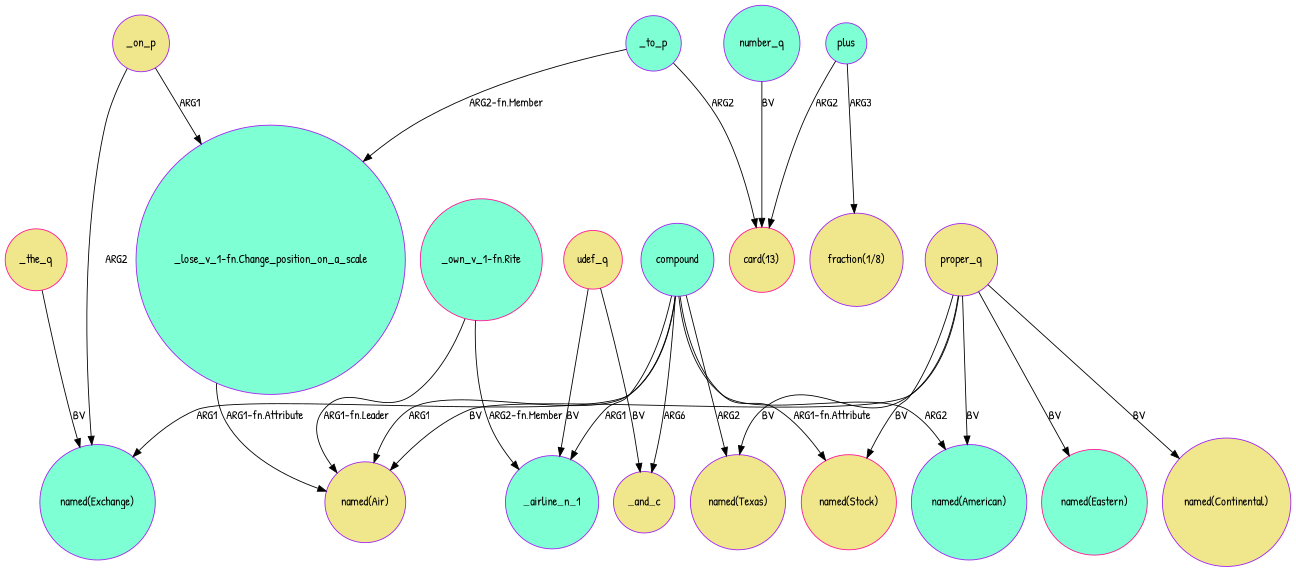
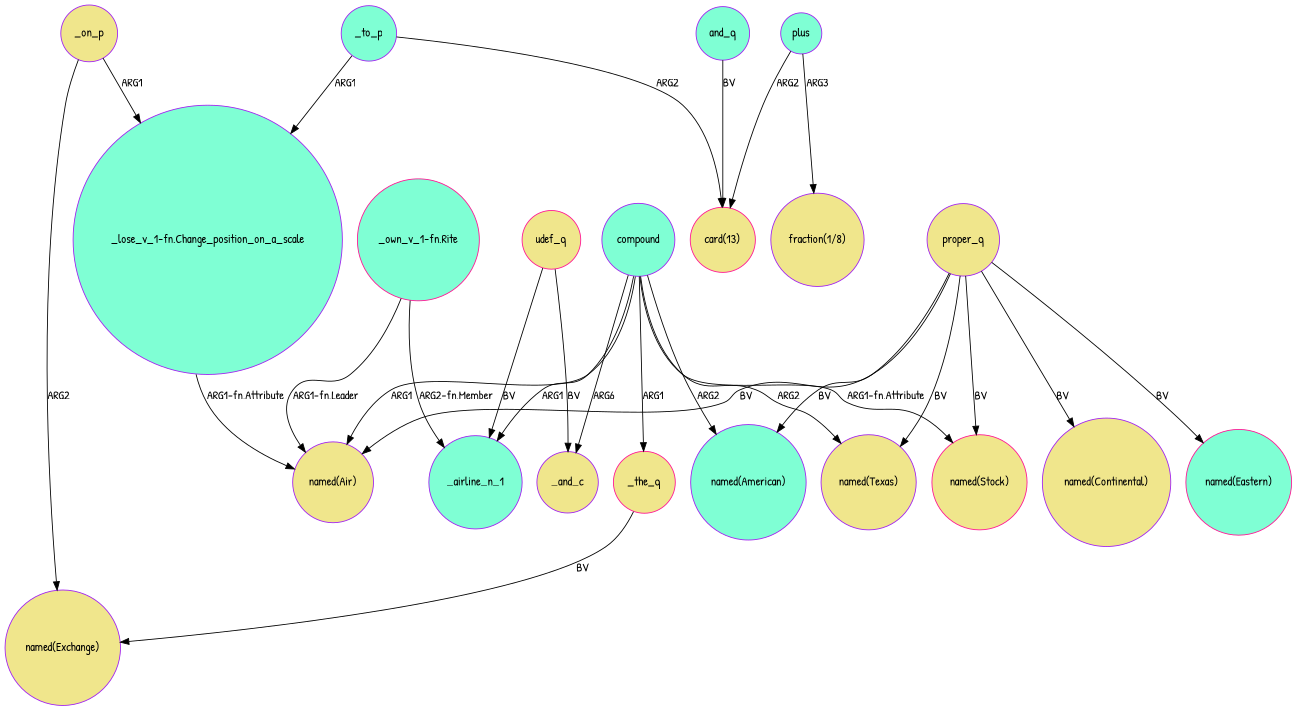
(762, 43) -> (723, 33)
(506, 103) -> (345, 83)
(449, 406) -> (641, 359)
(98, 502) -> (63, 648)
